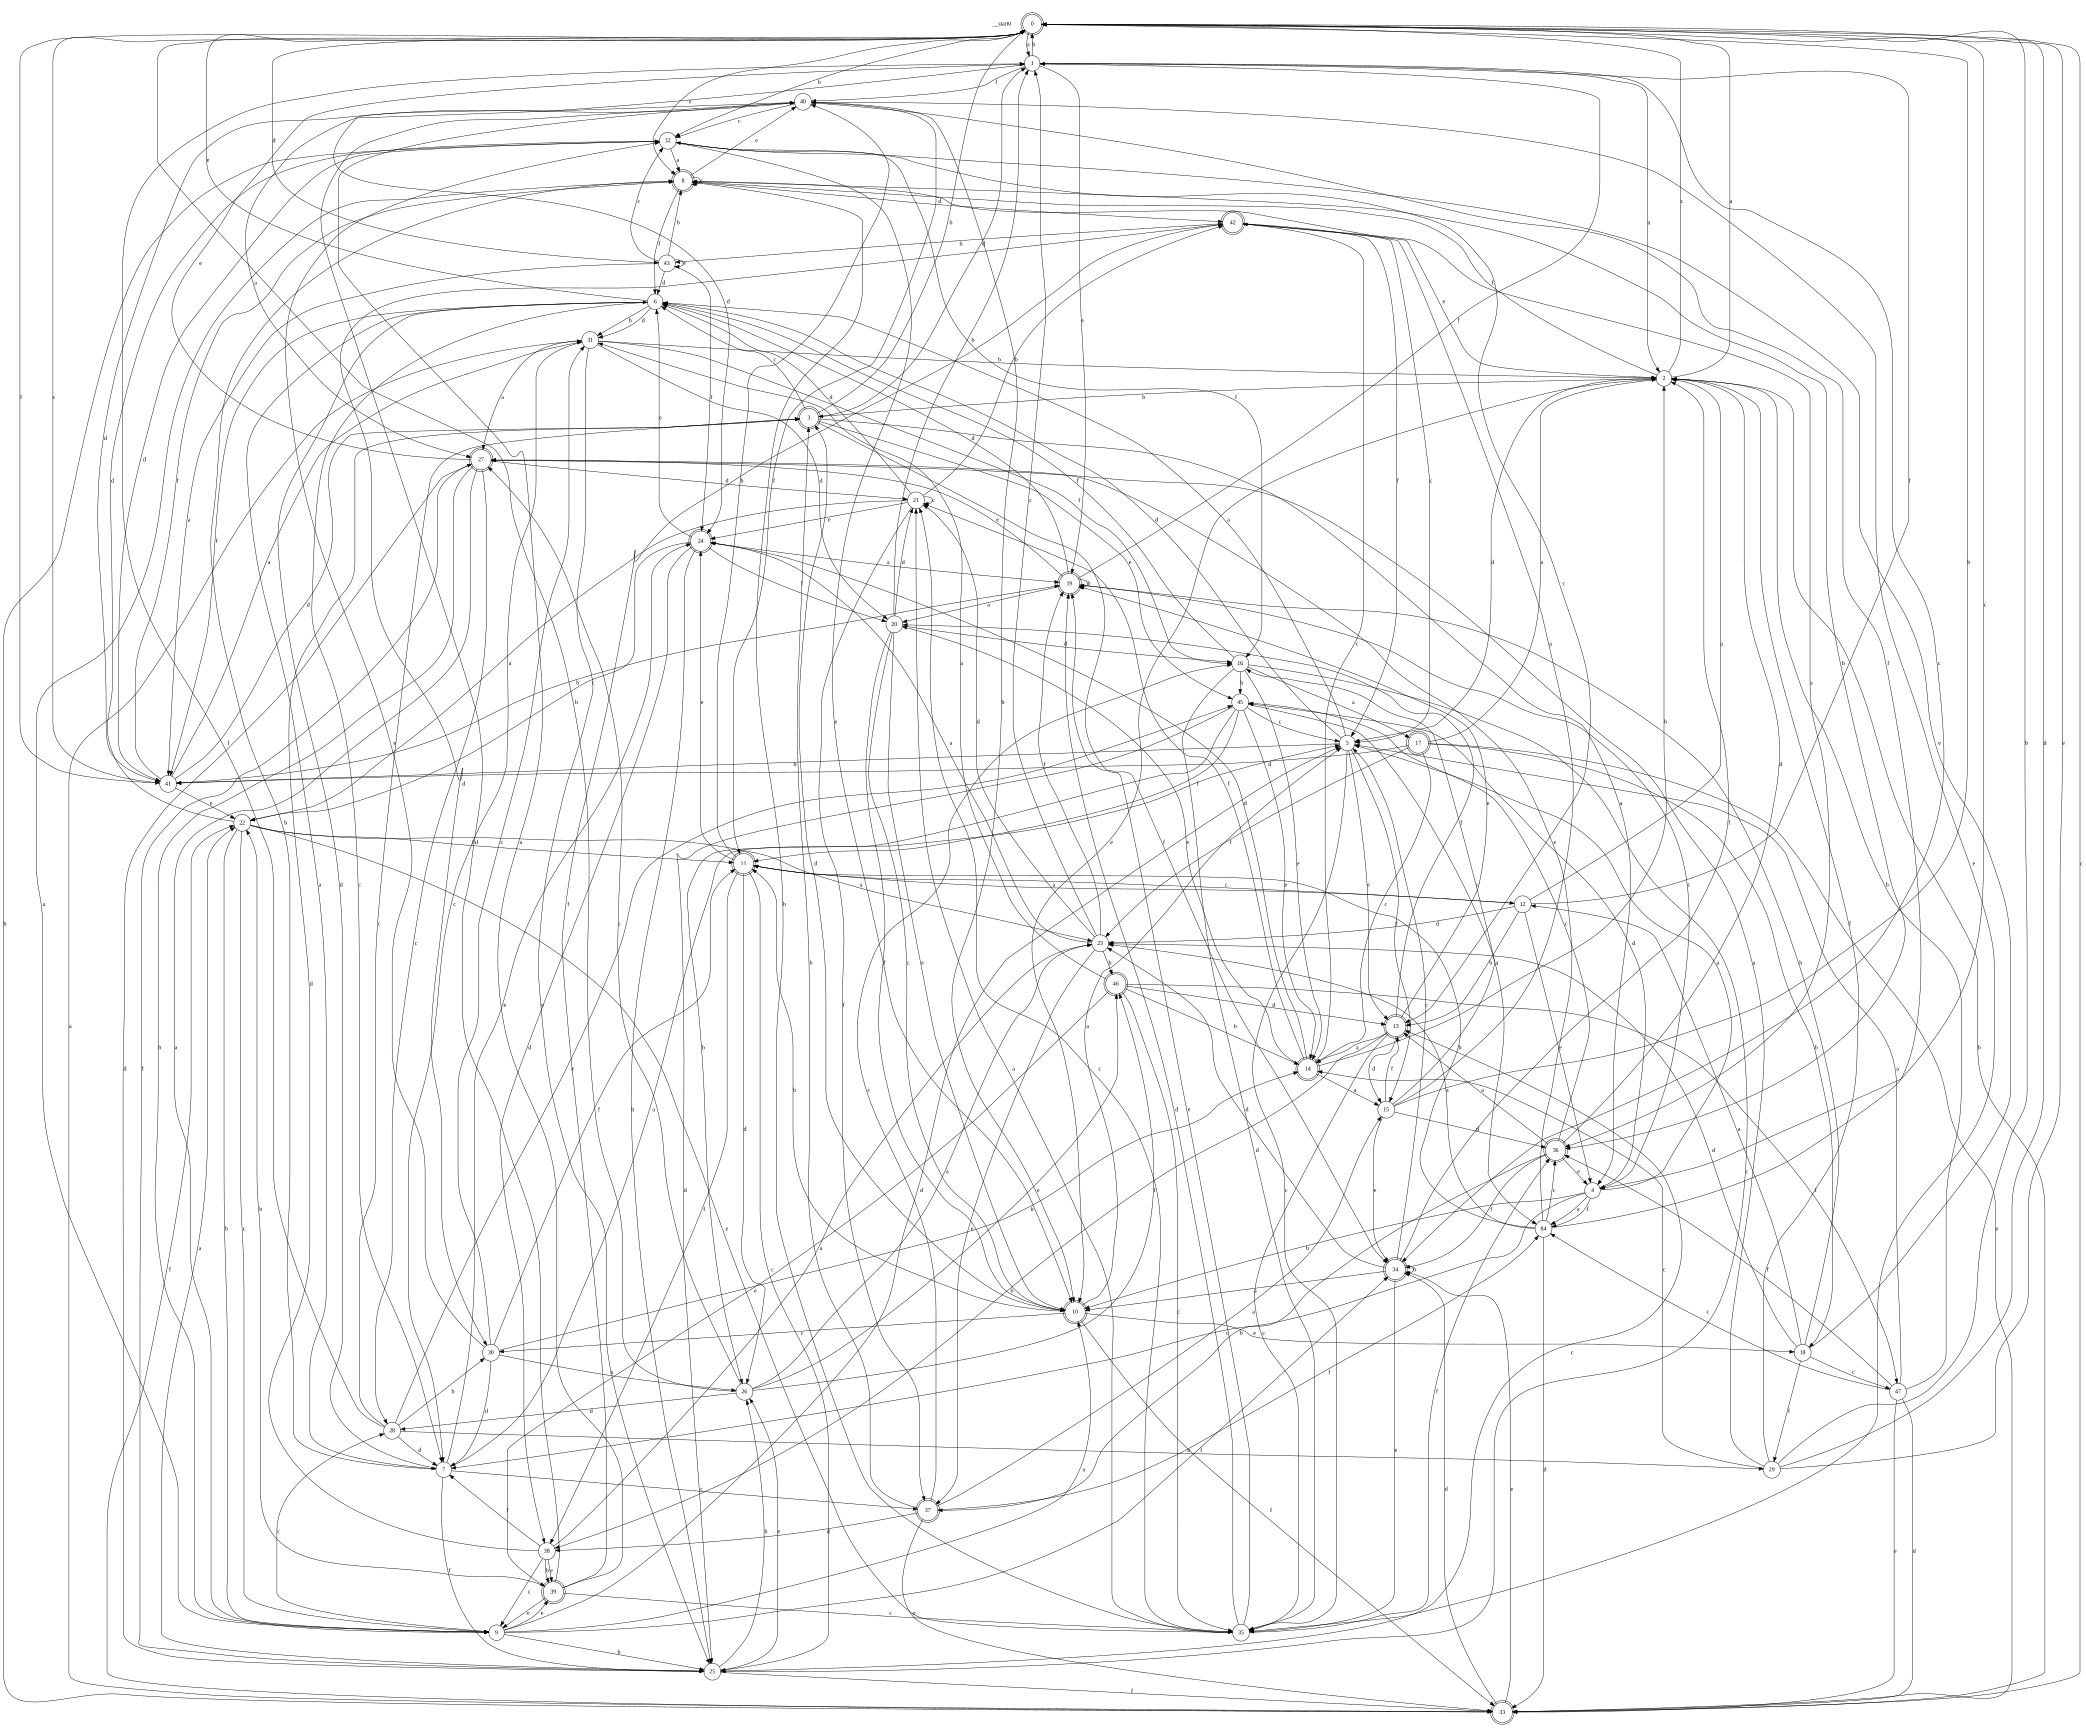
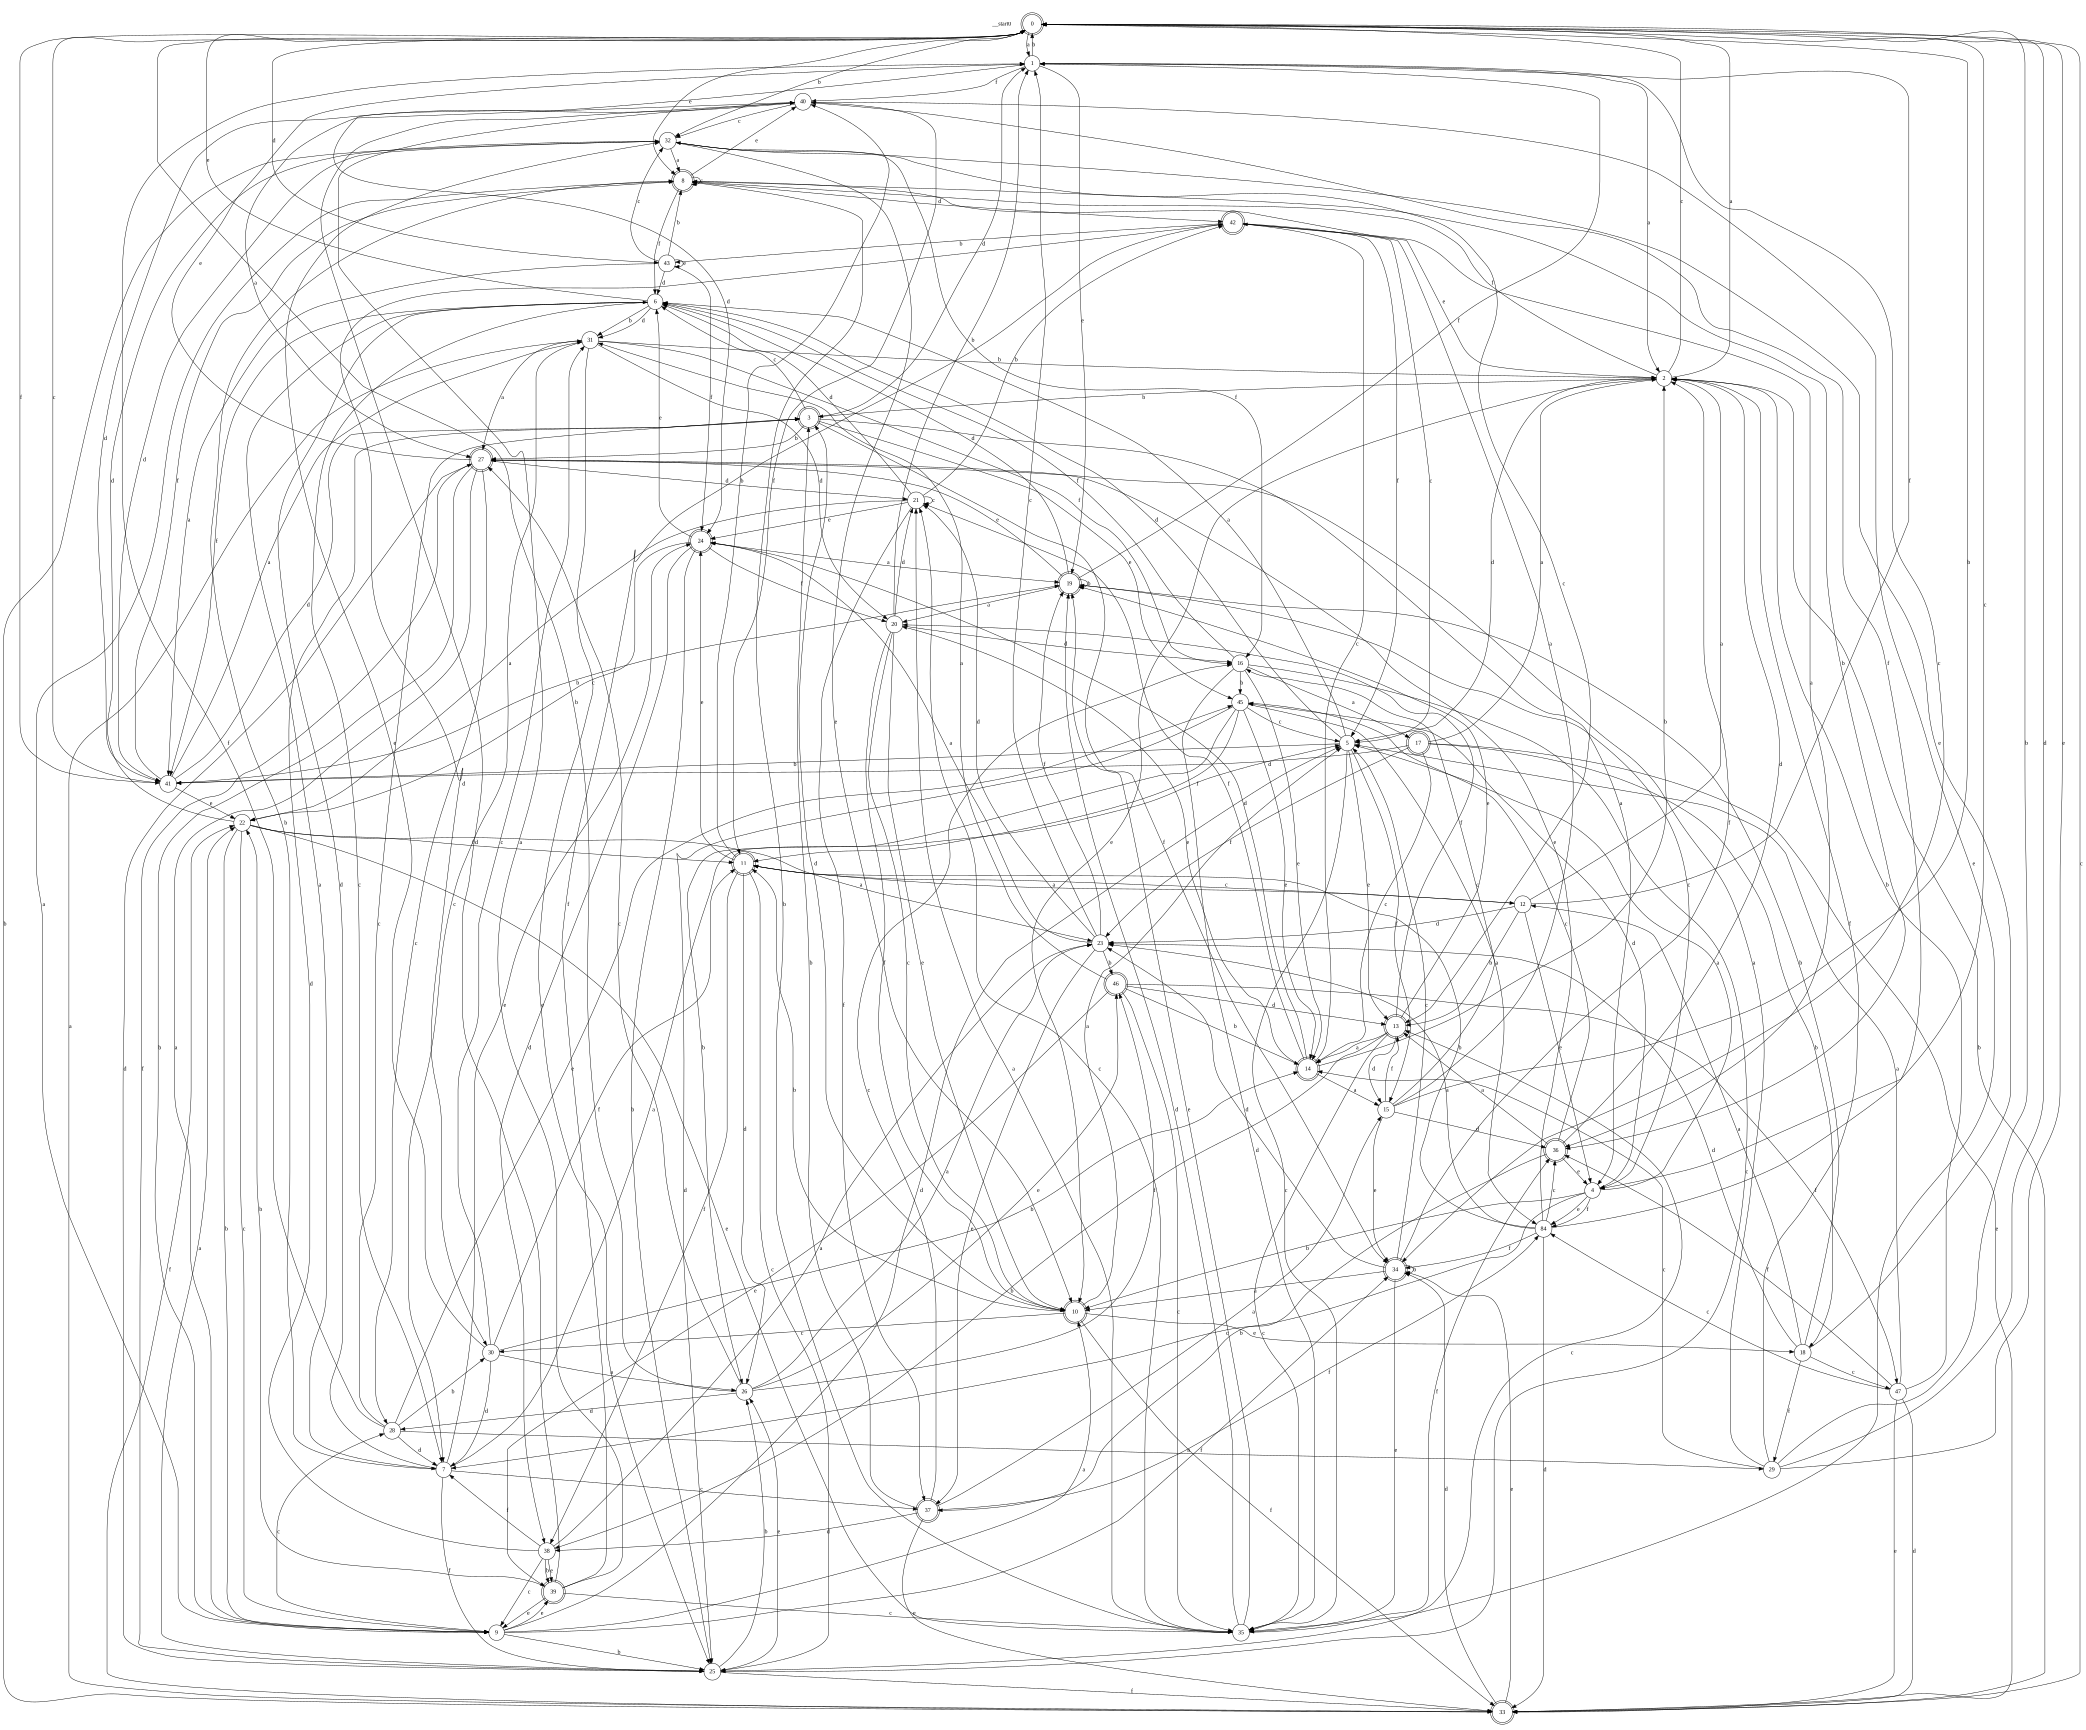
(944, 237) -> (653, 454)
(1002, 656) -> none
(1481, 1222) -> (1475, 1256)
